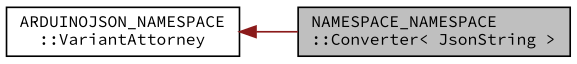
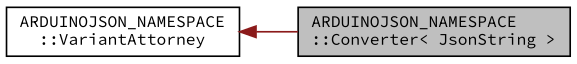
(434, 32) -> (434, 32)
